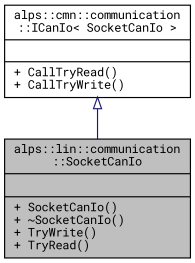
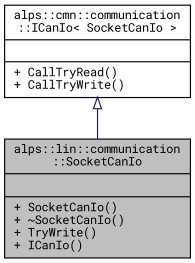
(53, 246) -> (49, 246)
